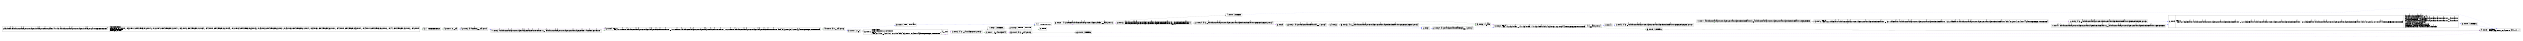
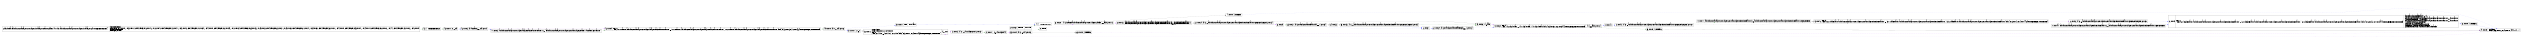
(996, 28) -> none
